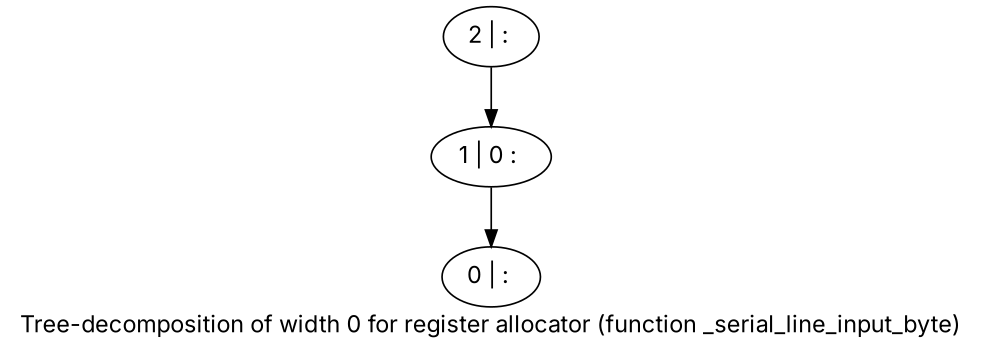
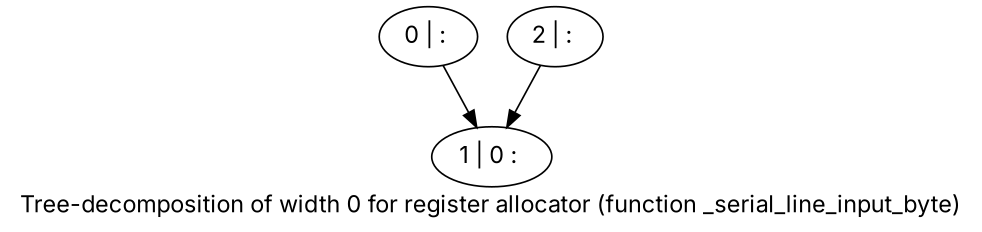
(491, 209) -> (456, 89)
